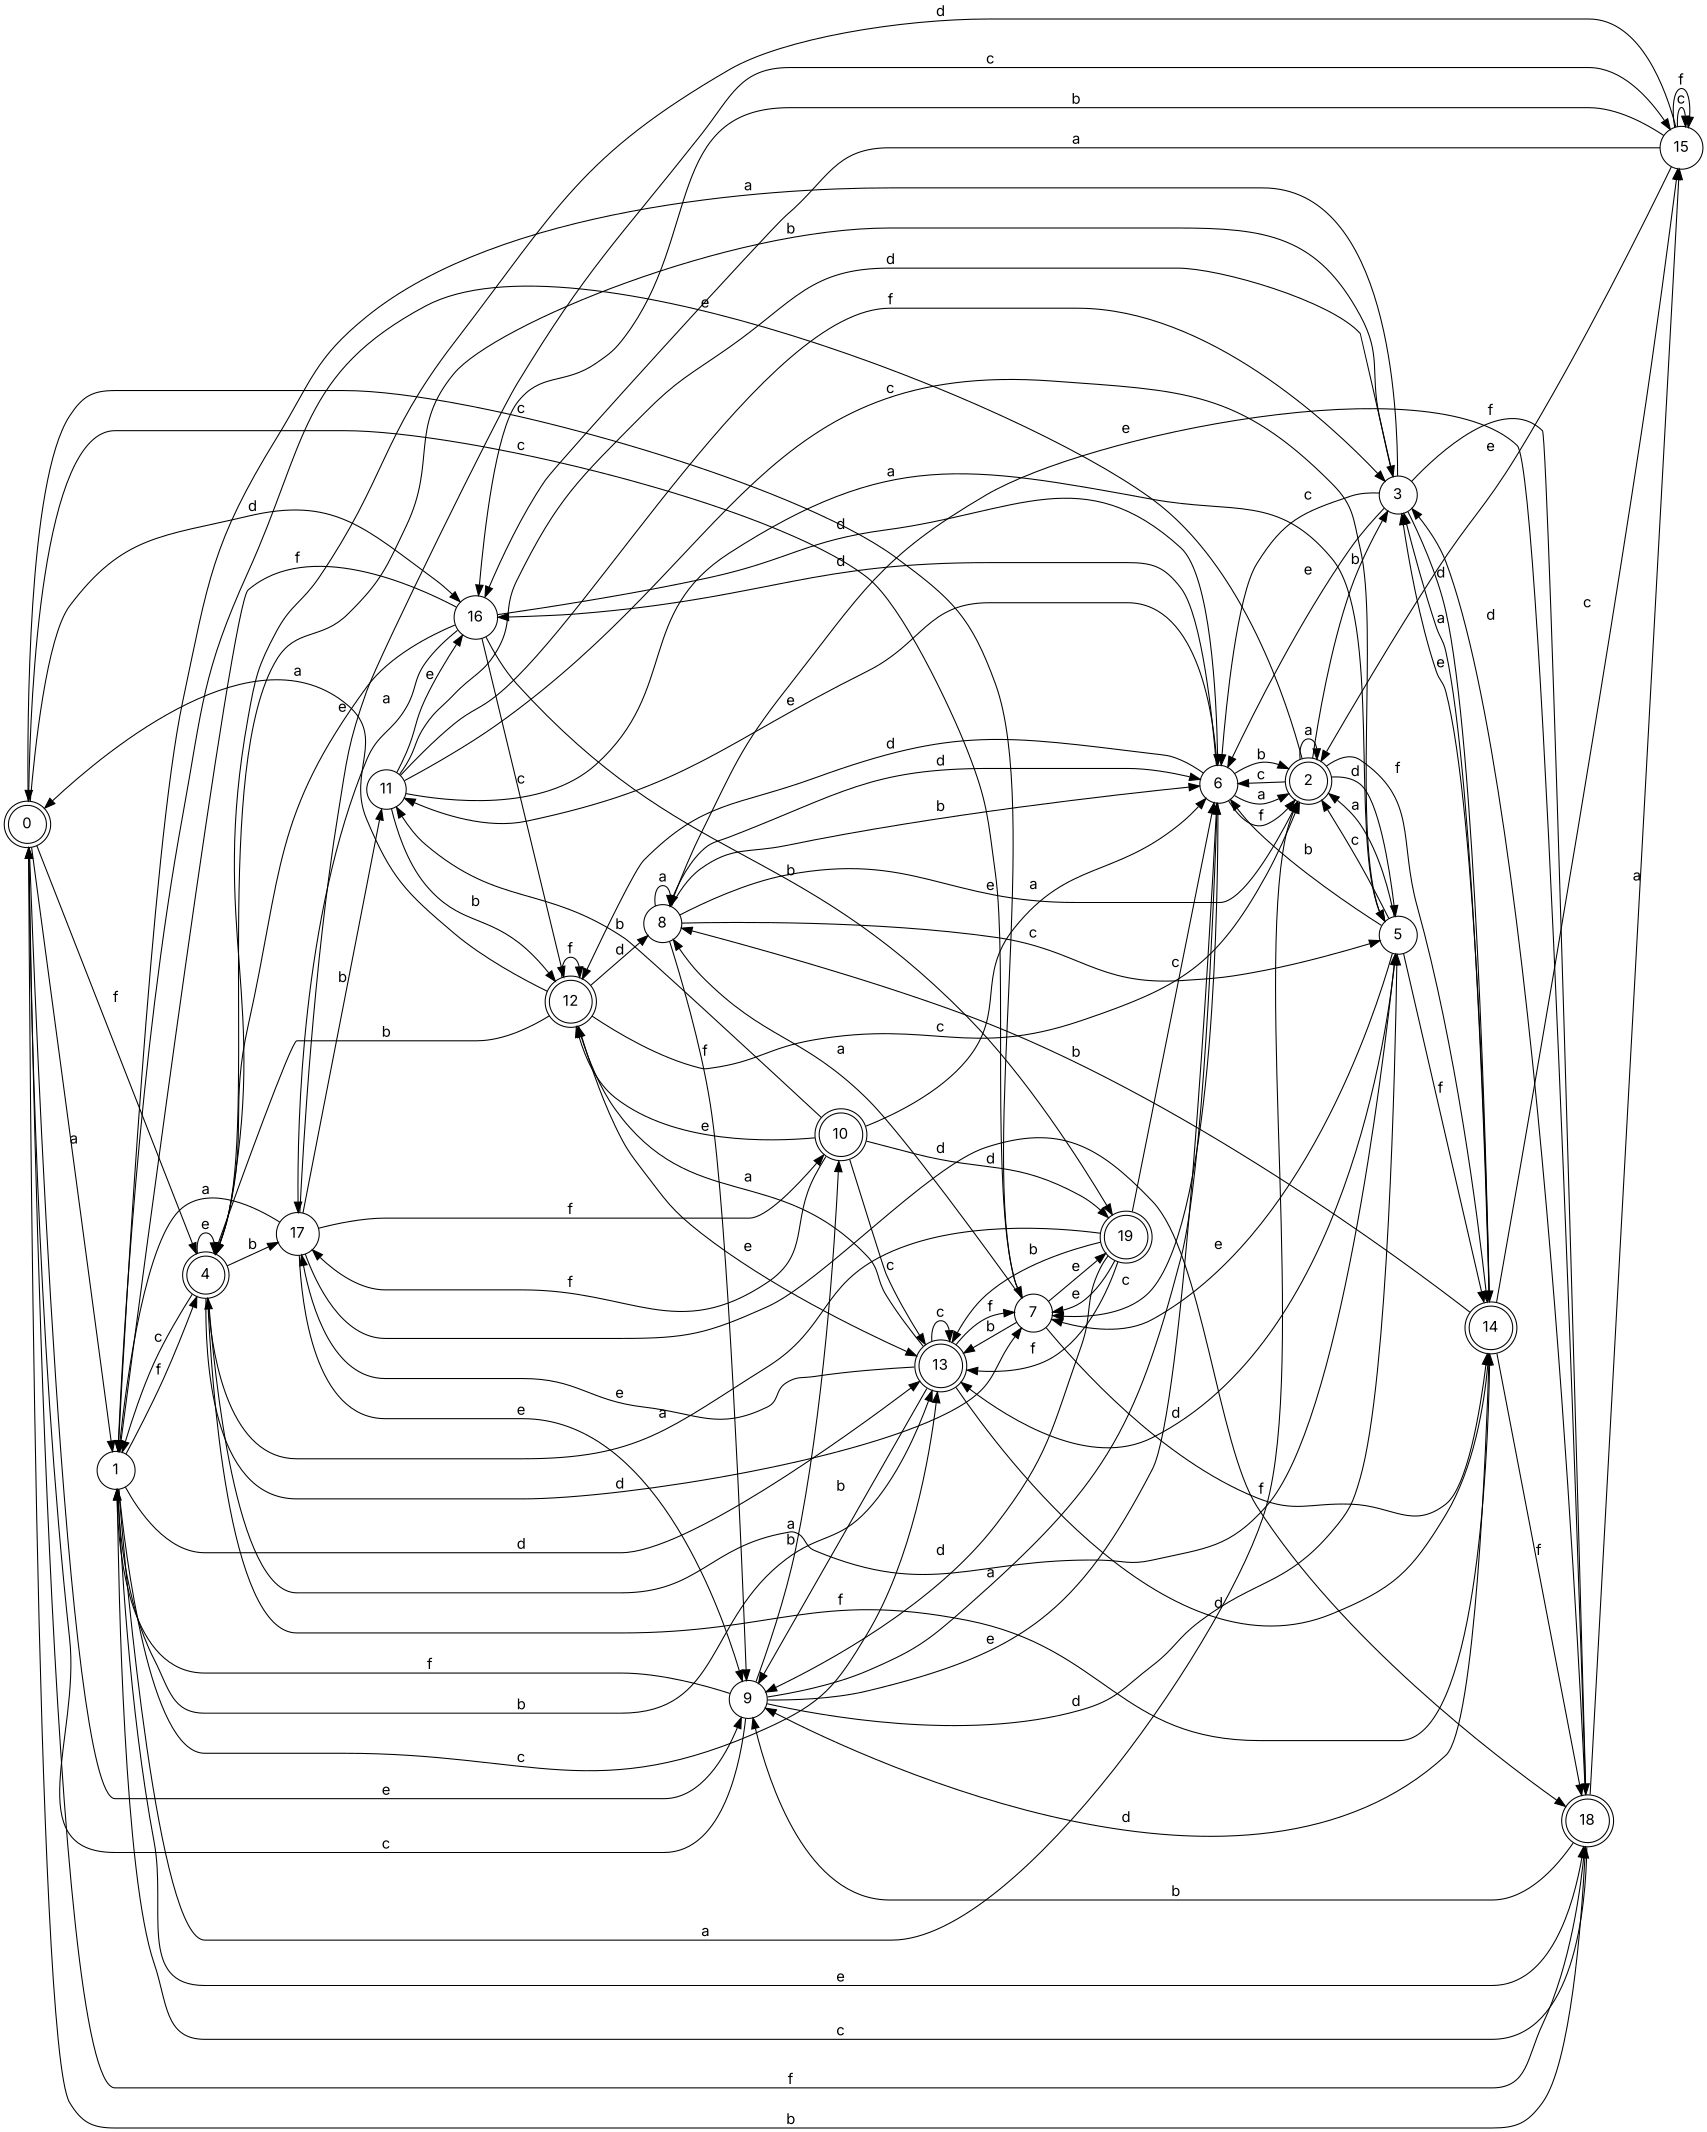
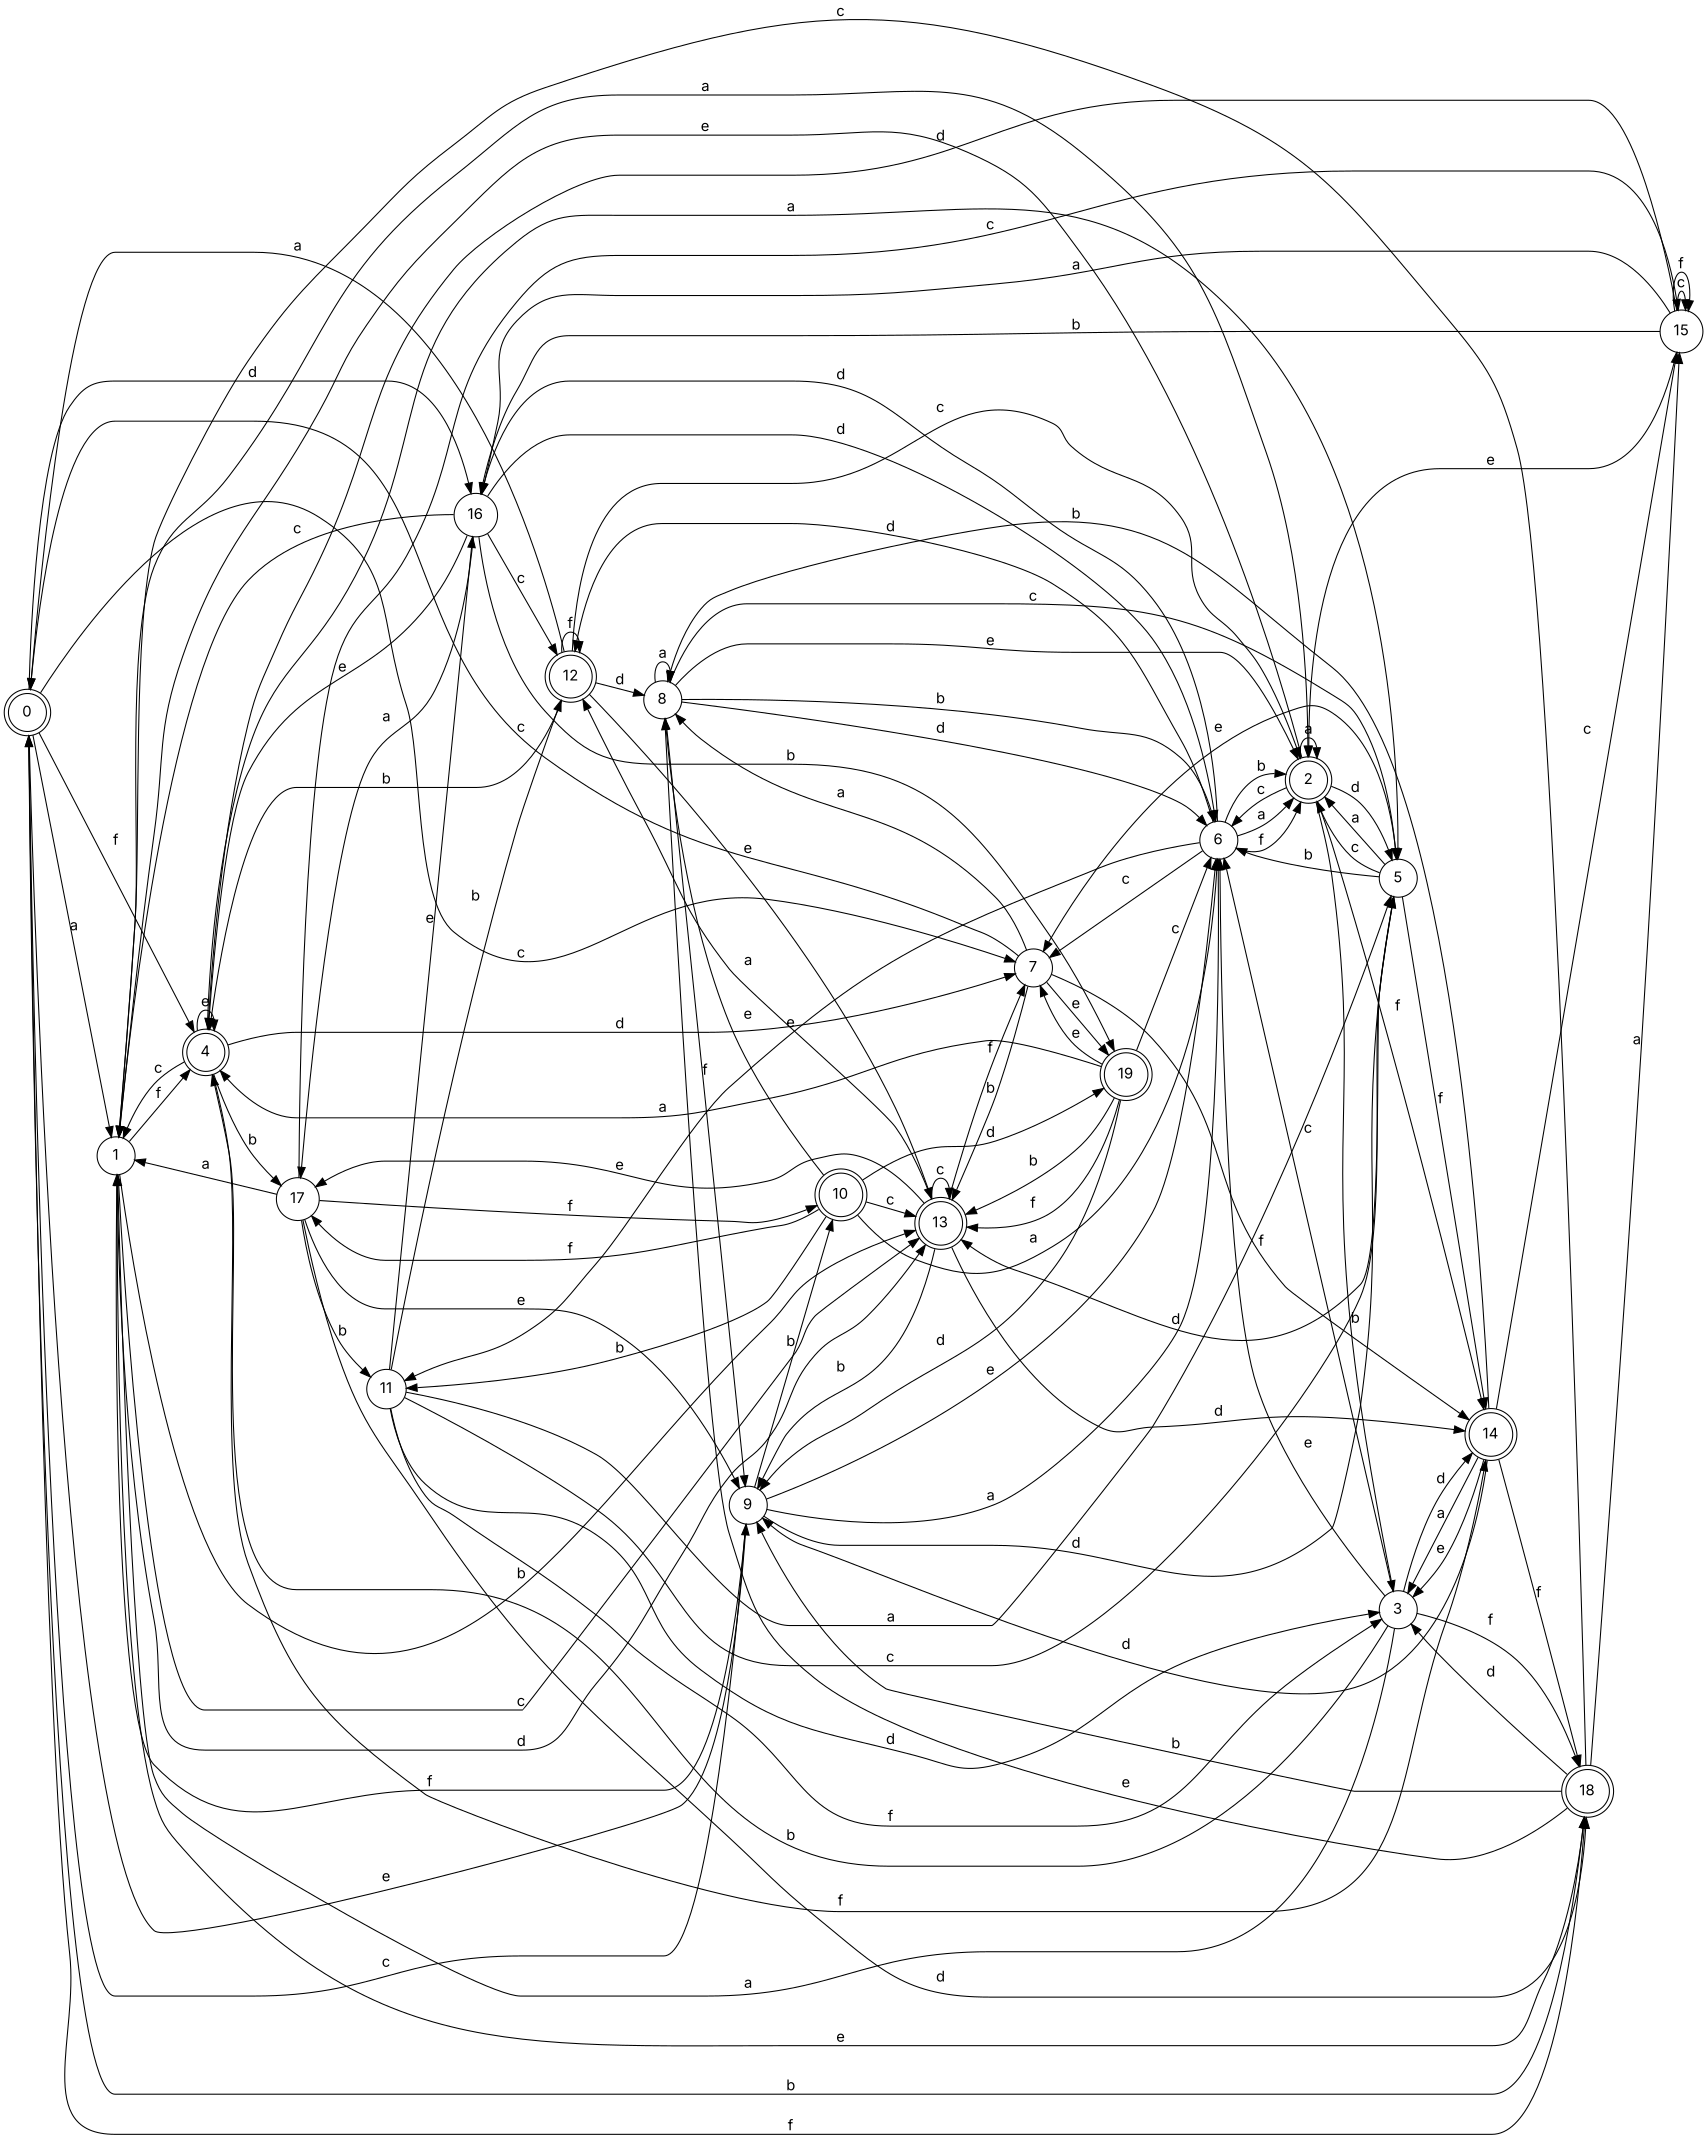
(298, 559) -> (298, 529)
(676, 1127) -> (710, 965)
